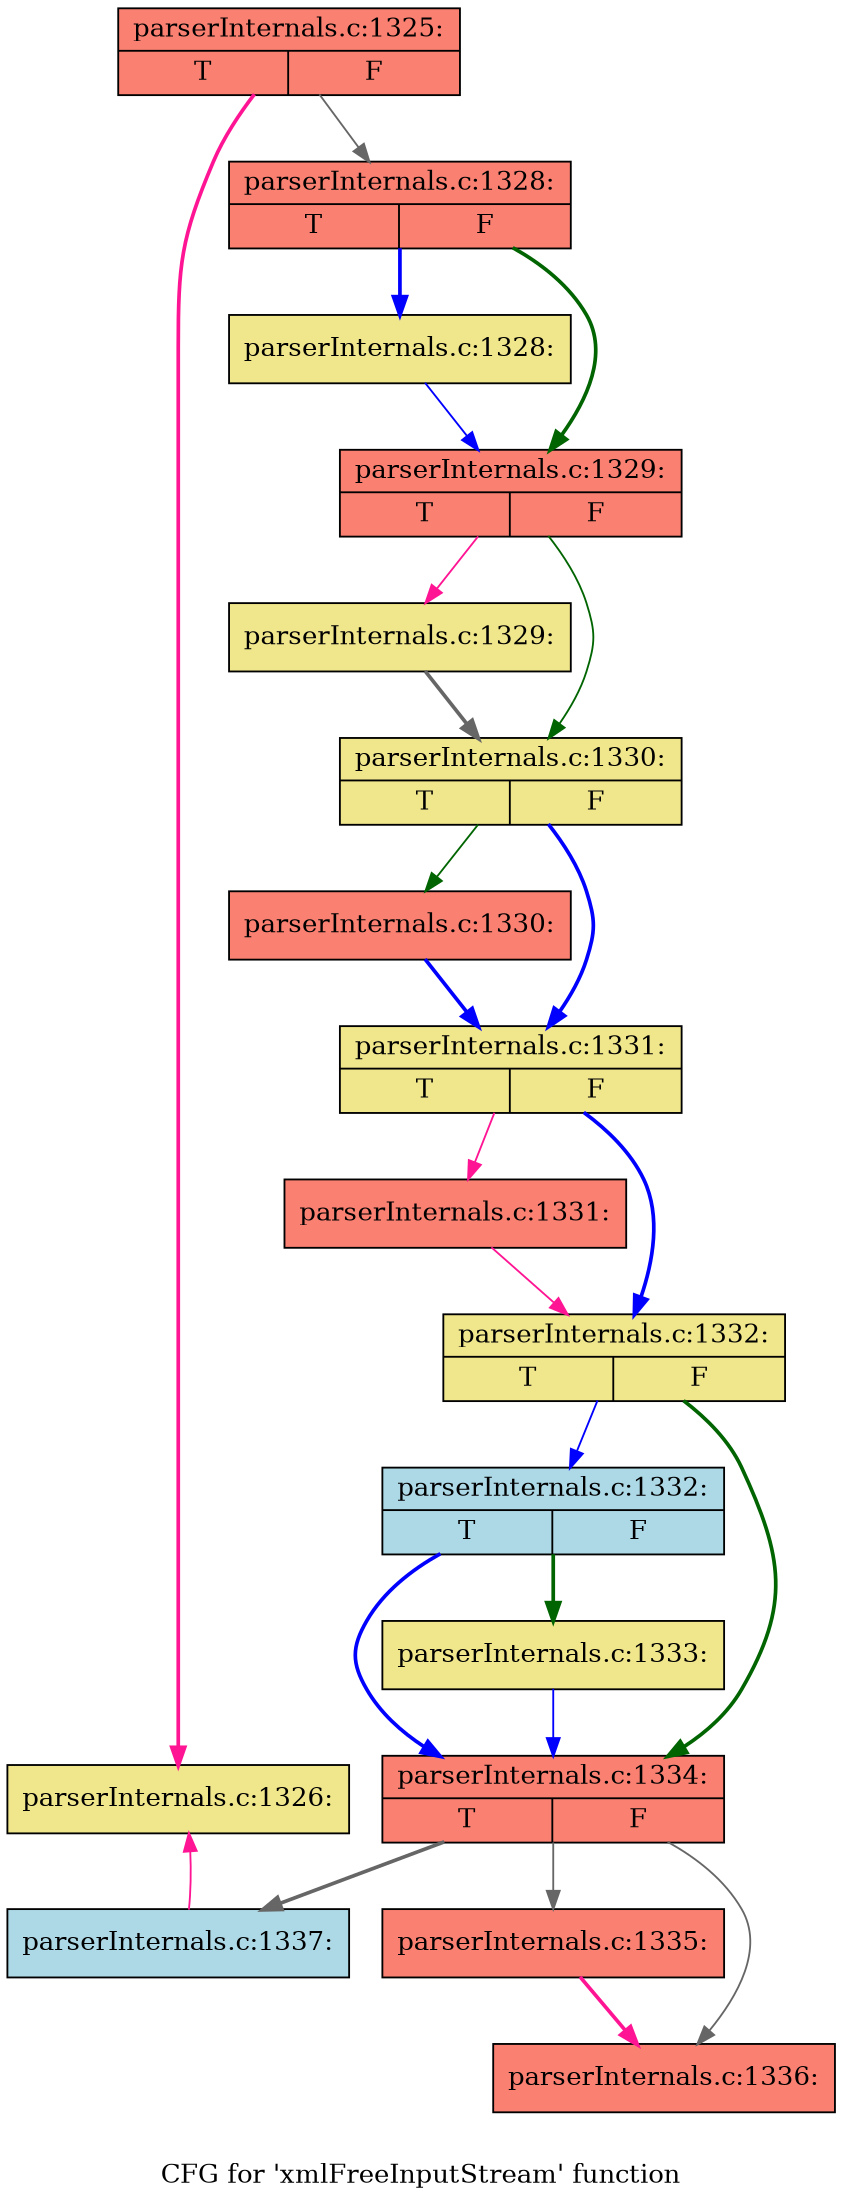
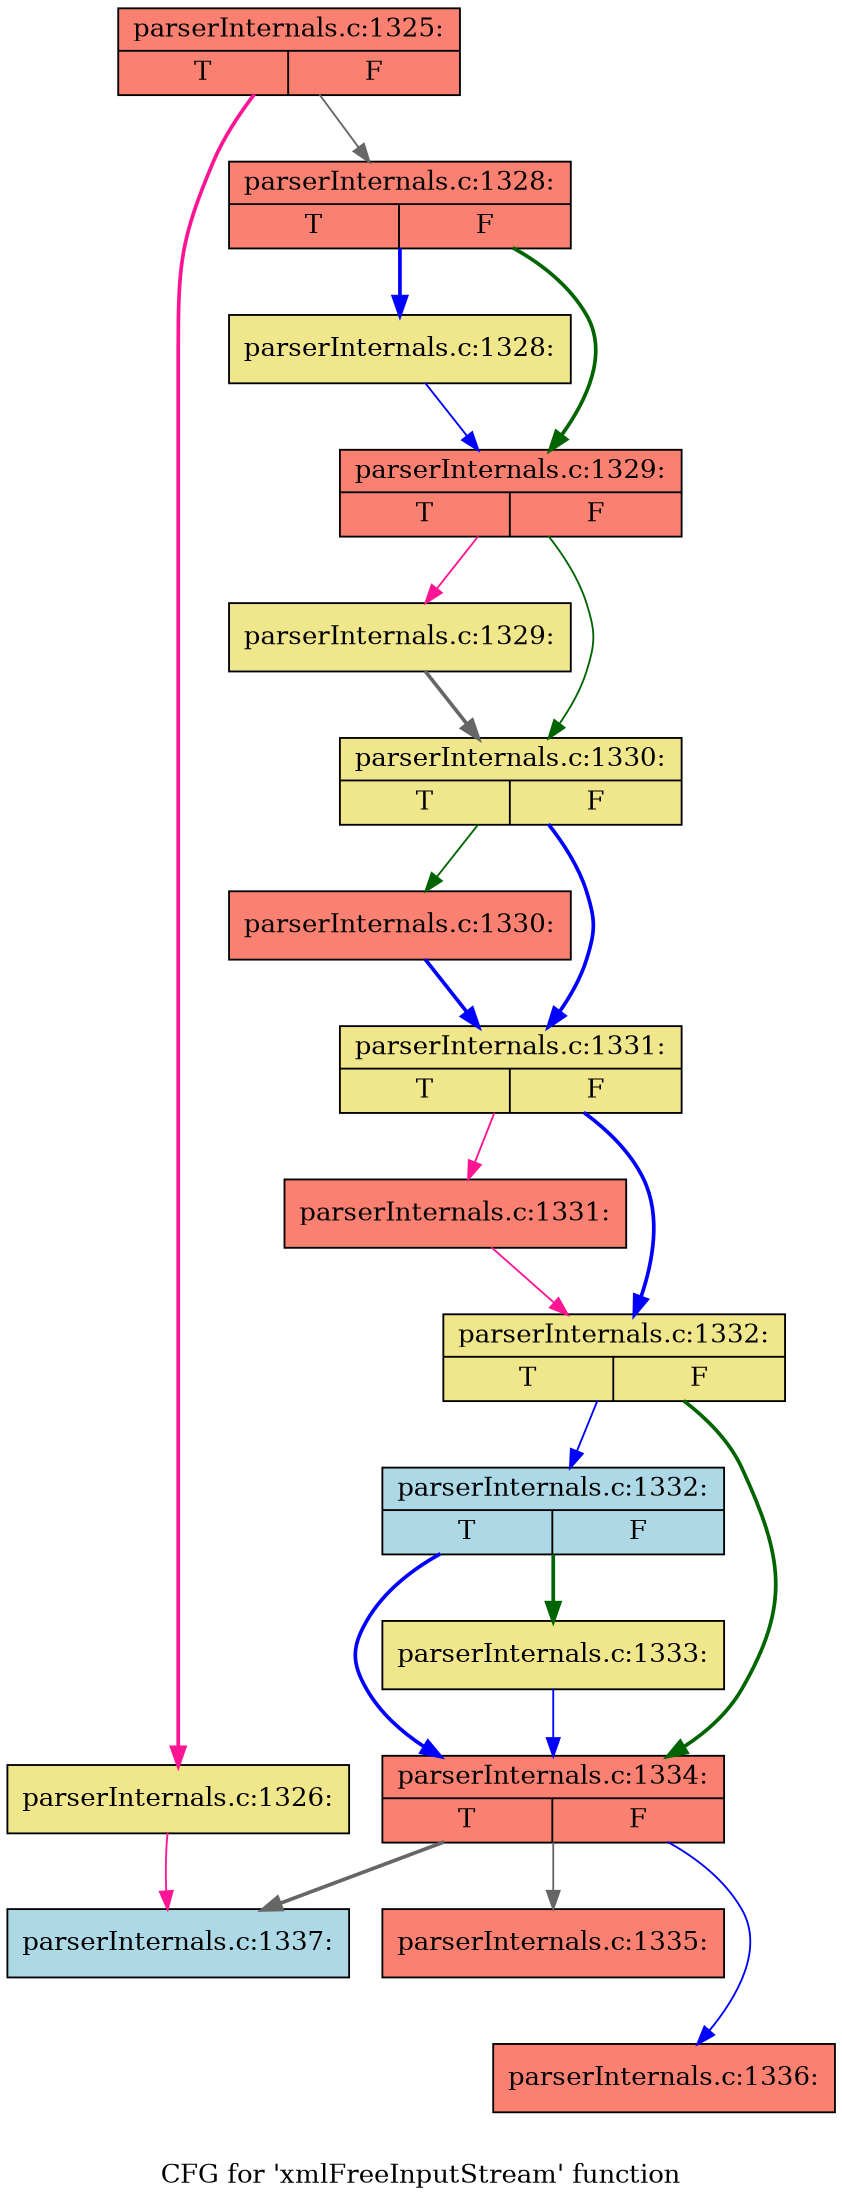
(191, 1881) -> (166, 1862)
(748, 1924) -> (748, 1924)
(603, 2004) -> none
